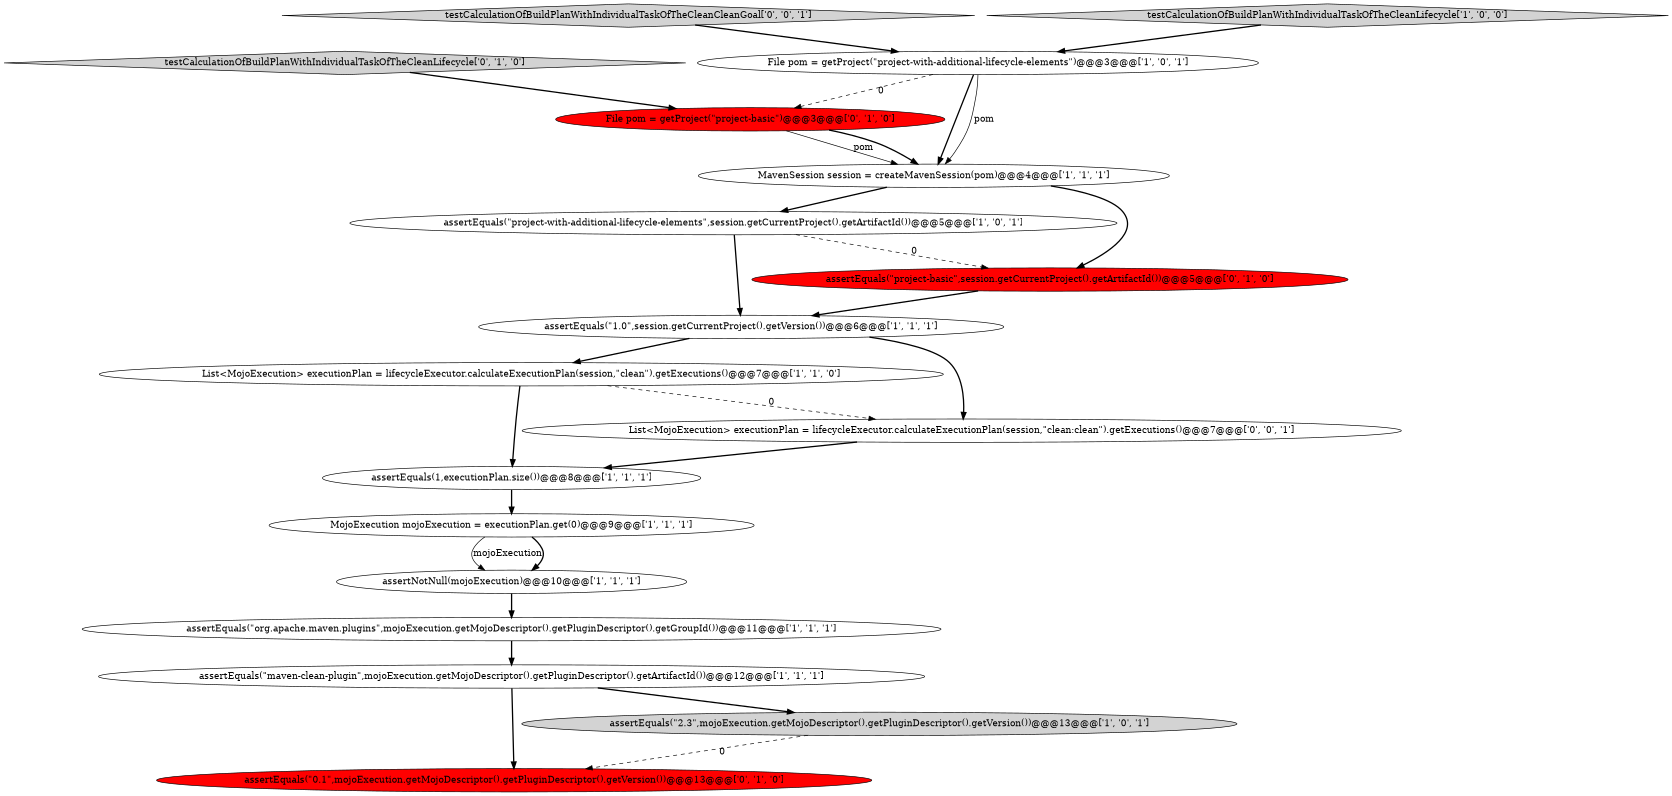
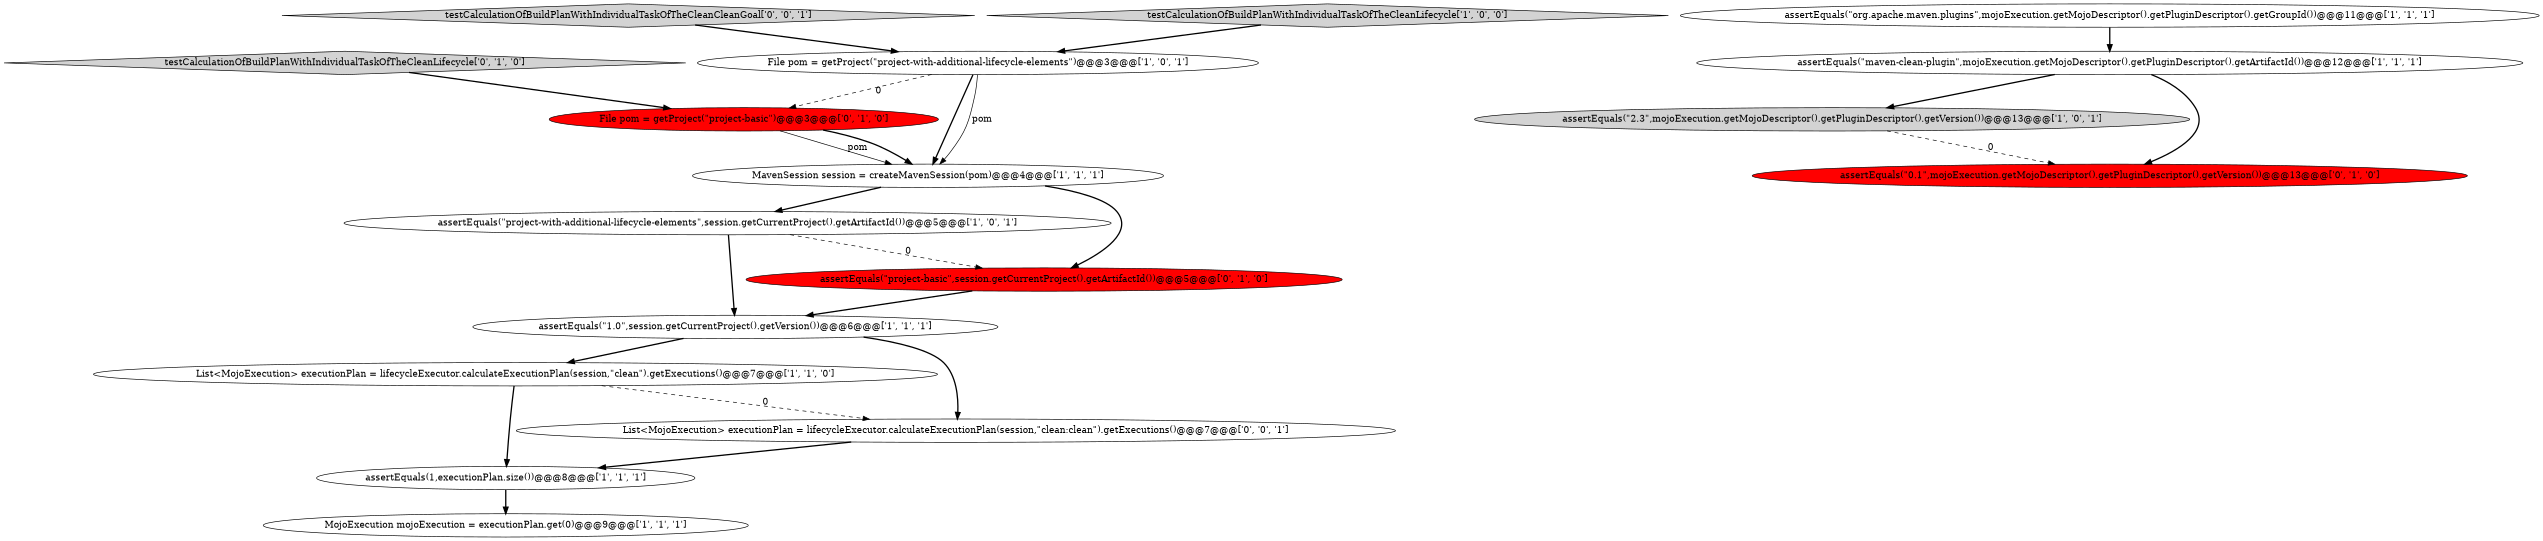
(512, 582) -> none
